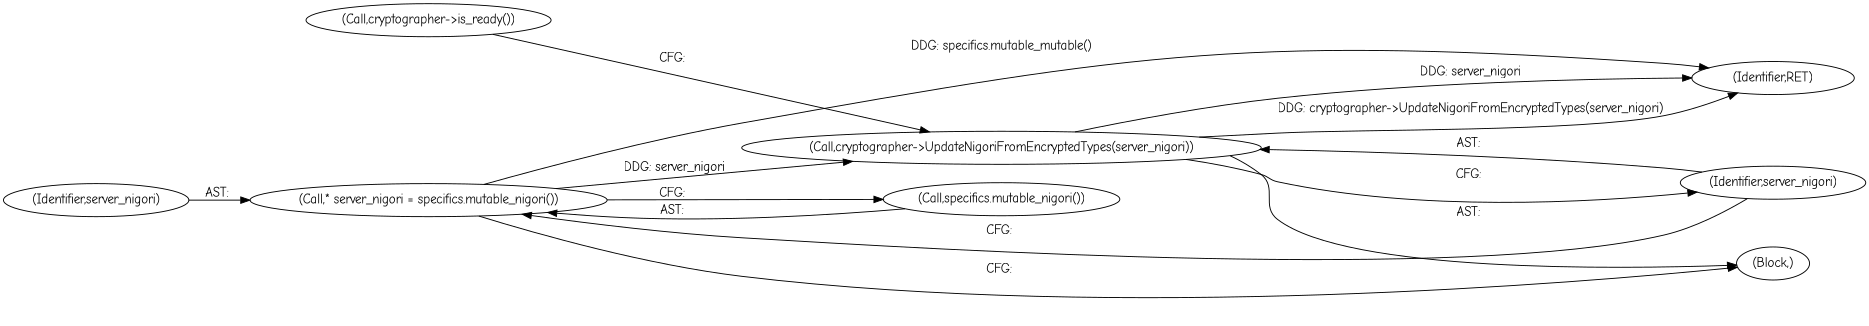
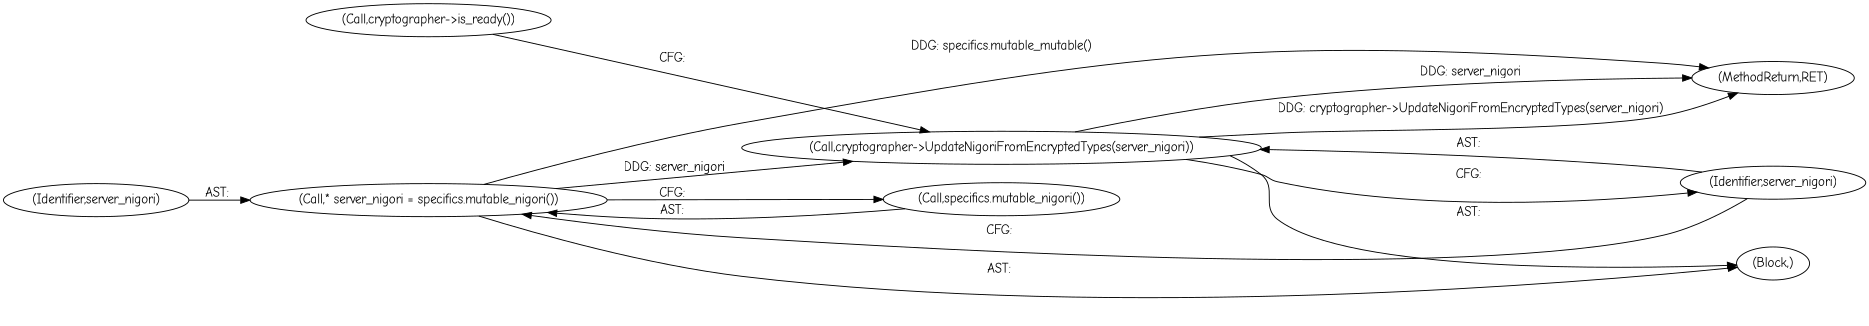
(1773, 78) -> (1773, 78)
(1002, 269) -> (1002, 269)
